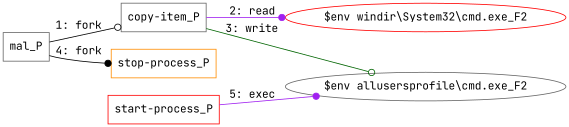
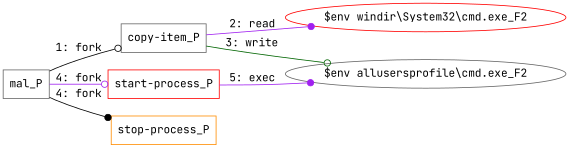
none -> (75, 84)
